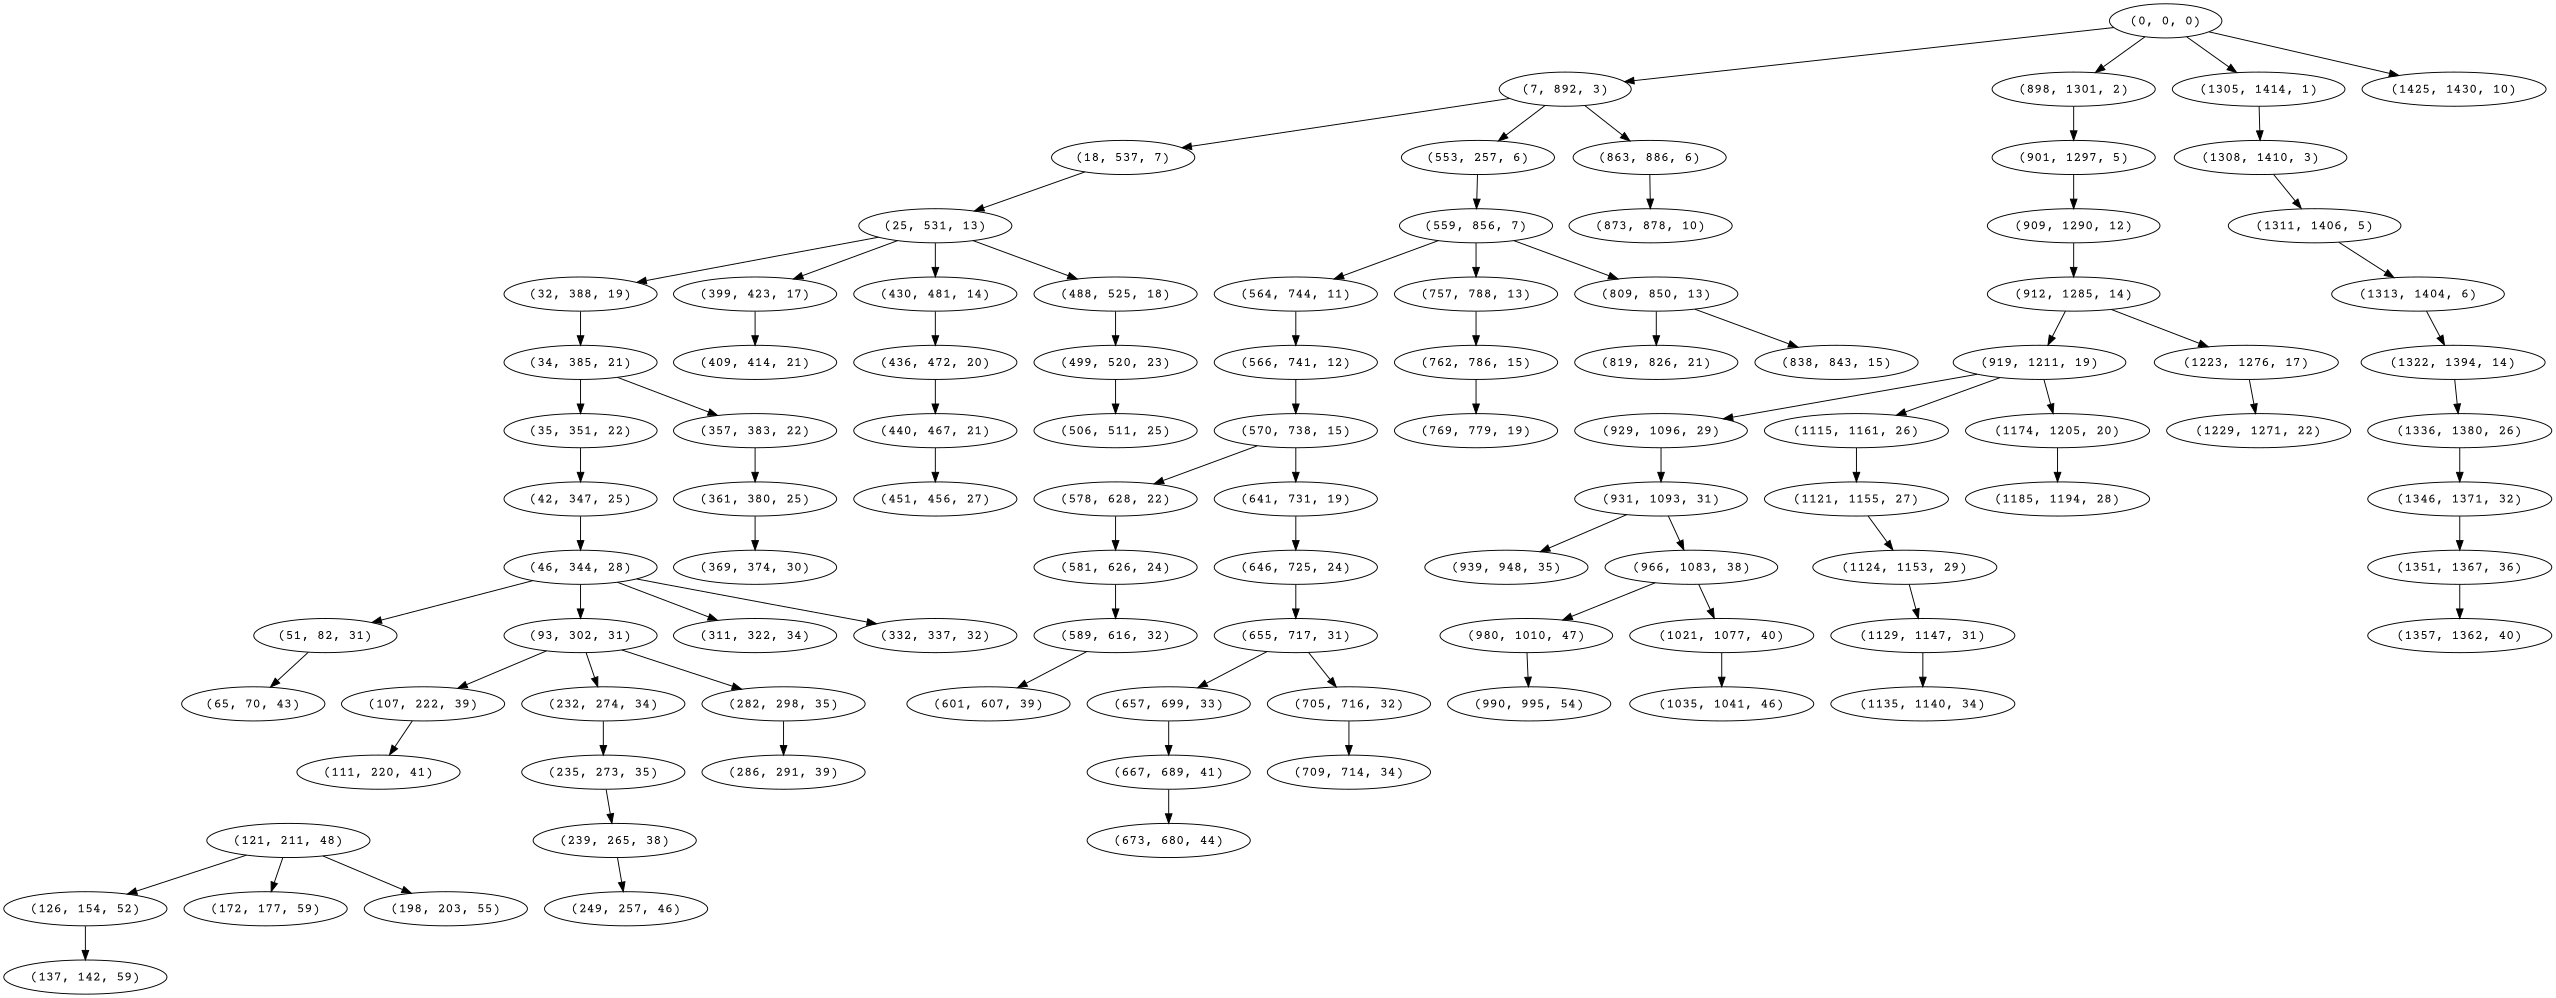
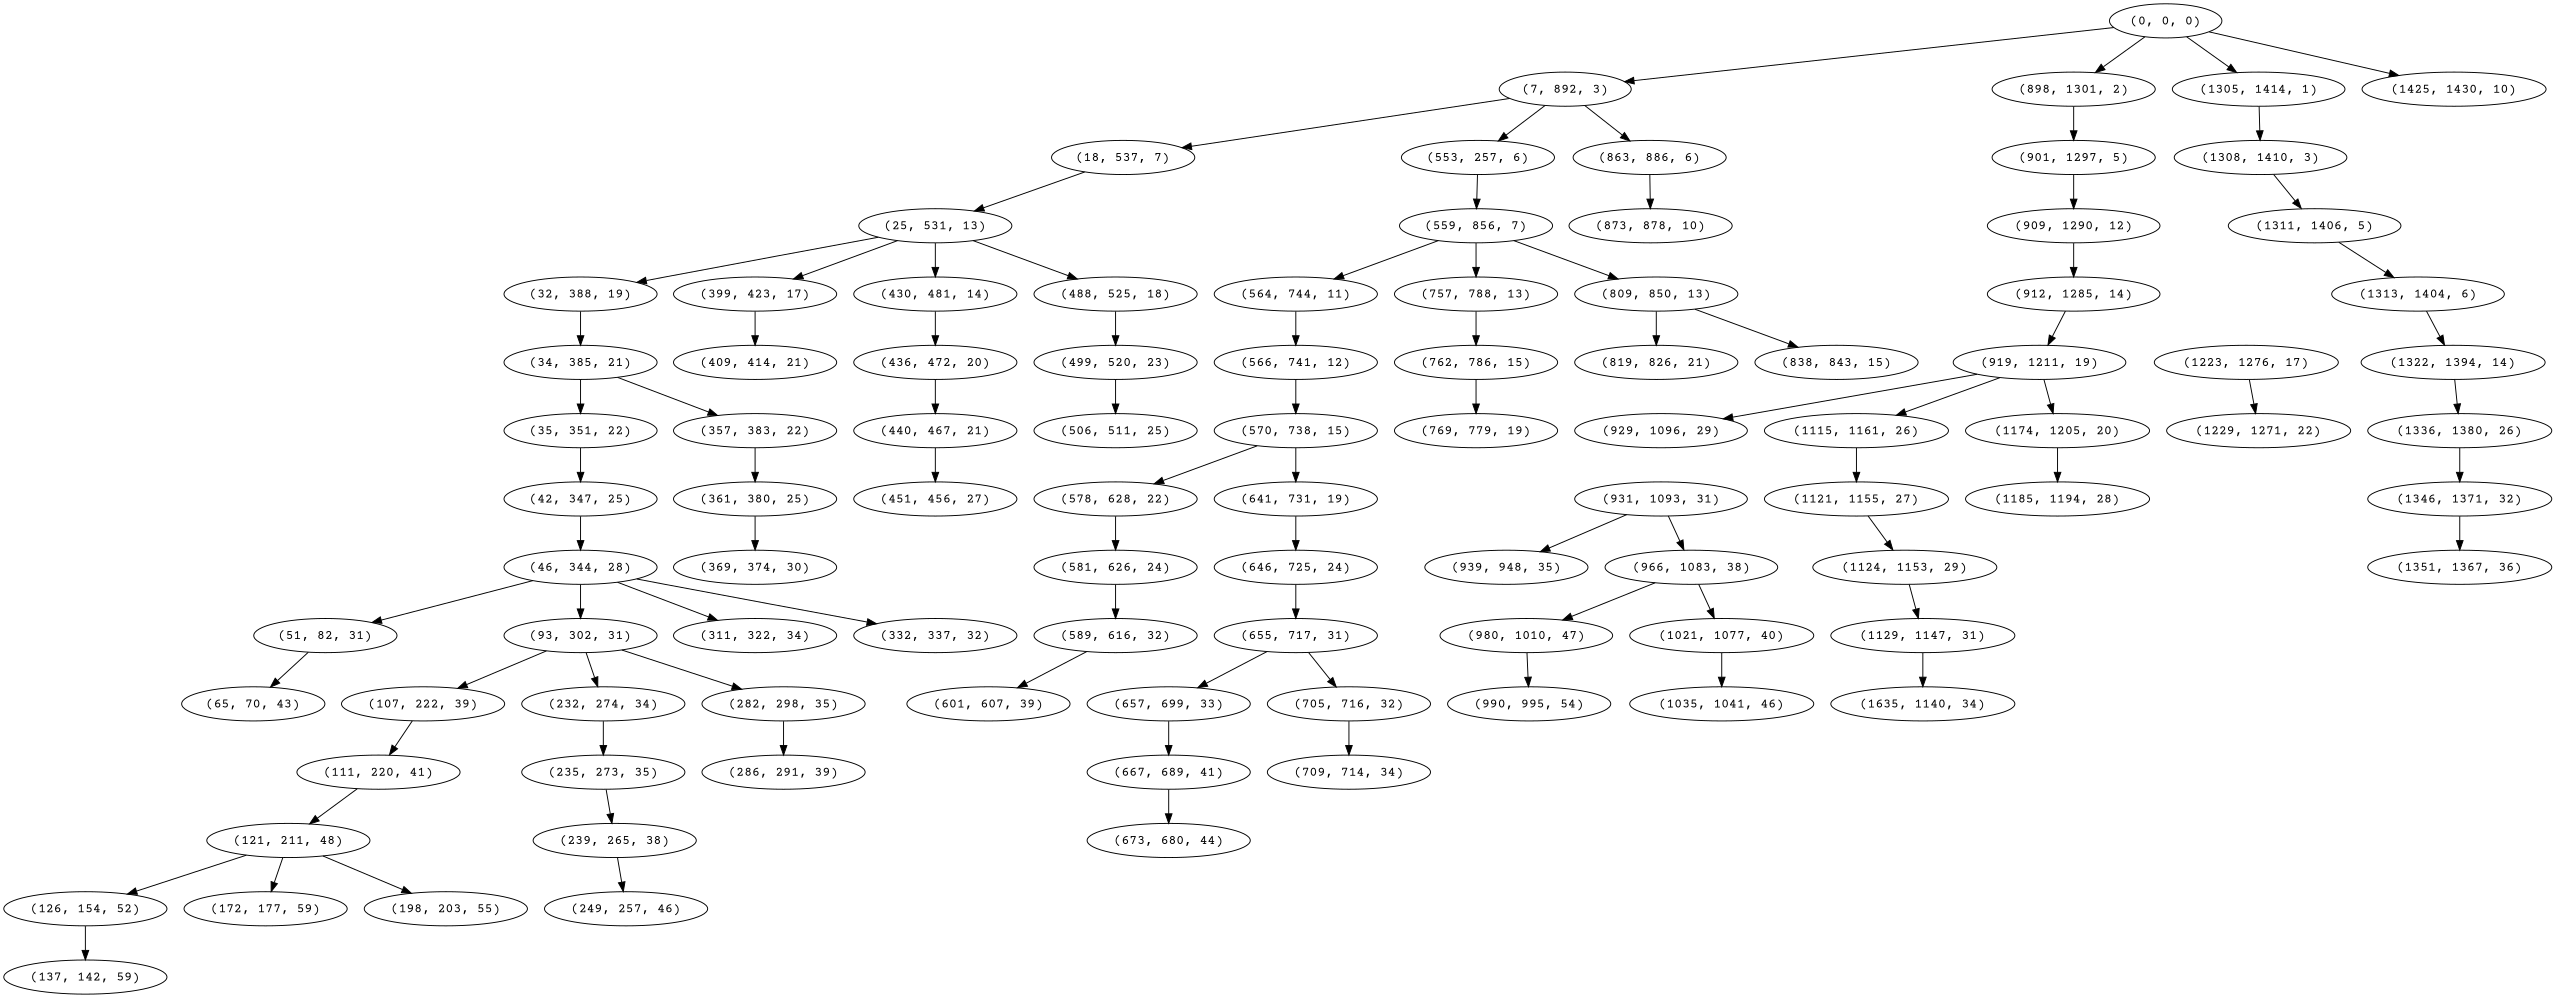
(2155, 326) -> none
(1661, 460) -> none
(2460, 636) -> none
(1923, 704) -> (1923, 704)
none -> (337, 804)
